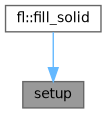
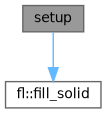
(53, 50) -> (53, 50)
